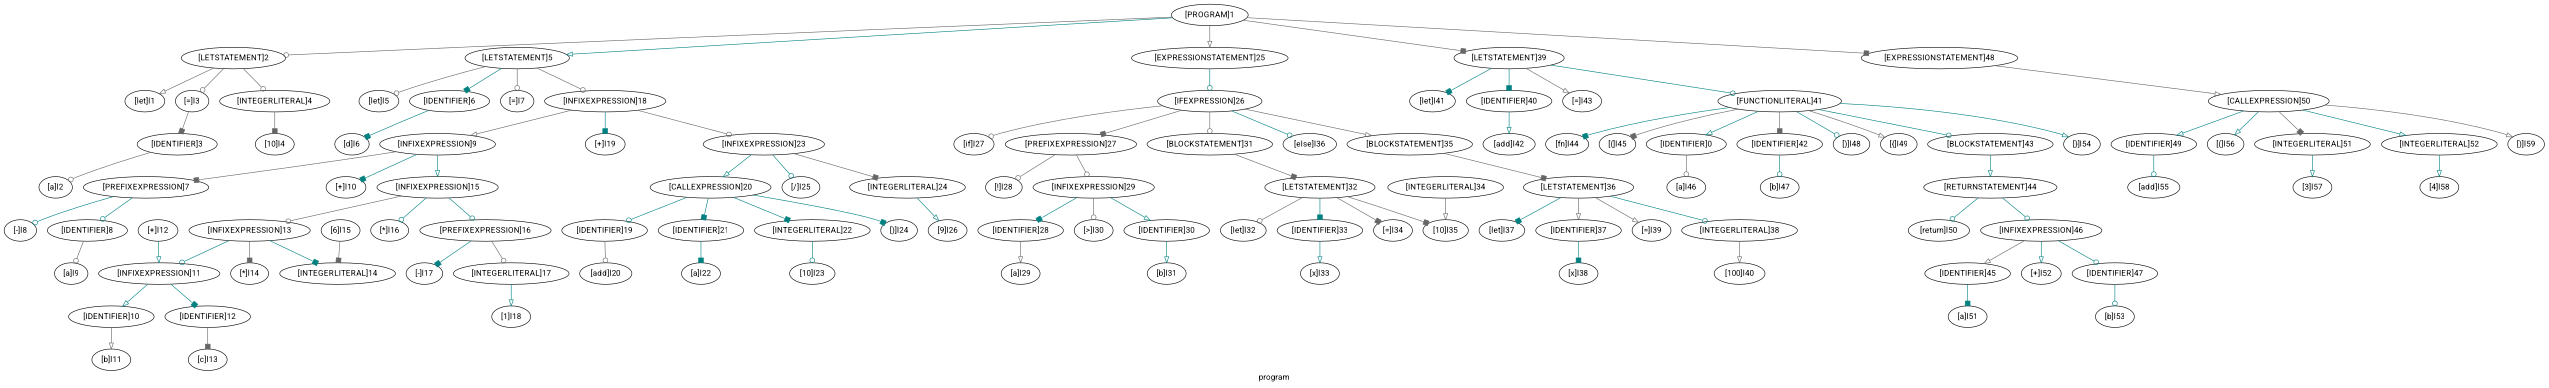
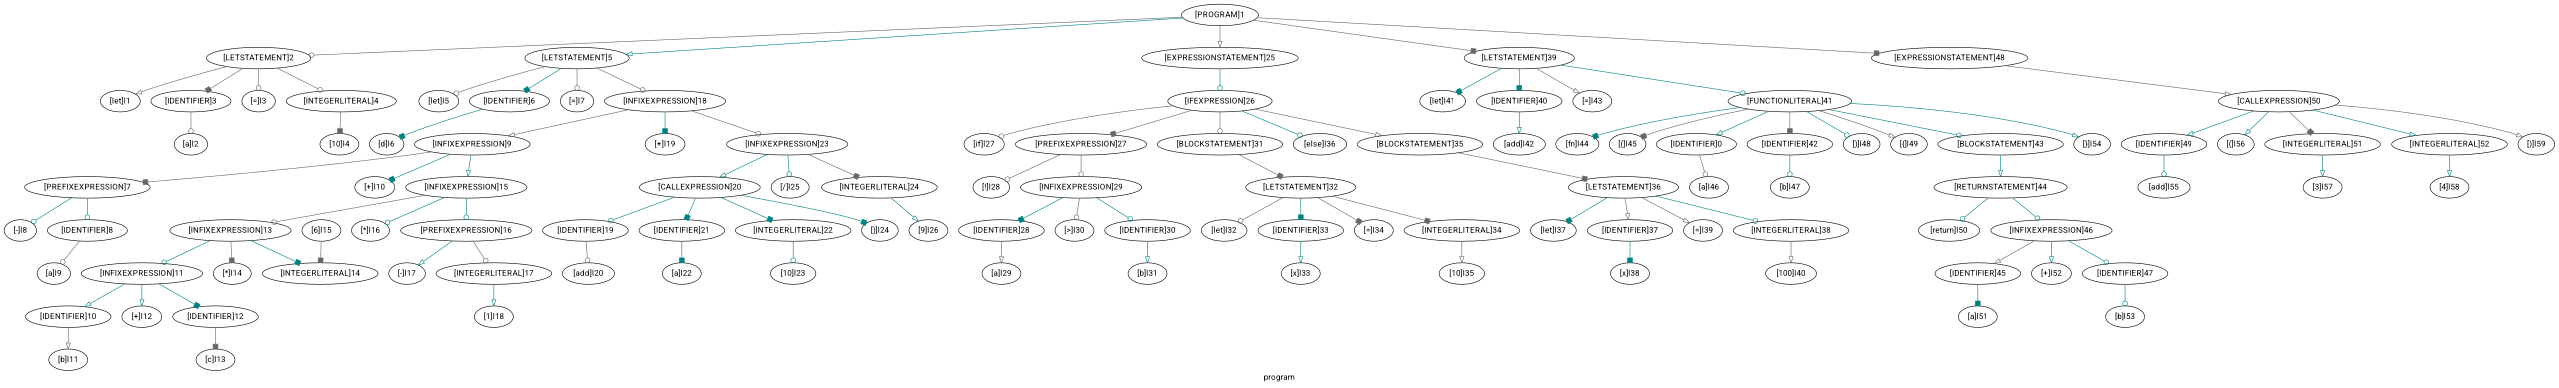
(186, 120) -> (227, 78)
(1128, 208) -> (1112, 208)
(1385, 209) -> (1378, 208)
(159, 249) -> (142, 292)
(456, 251) -> (438, 251)
